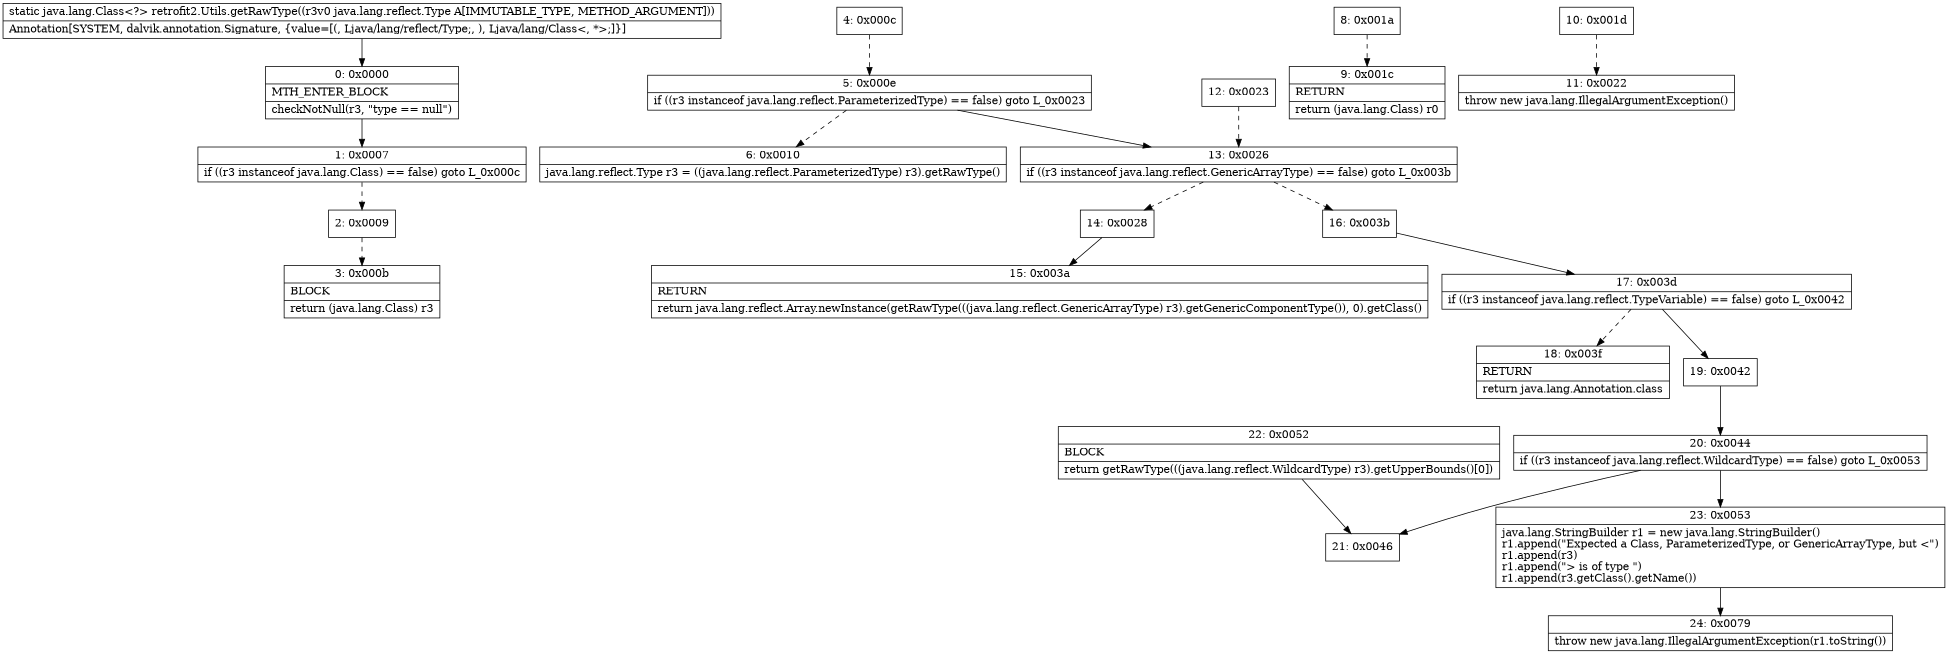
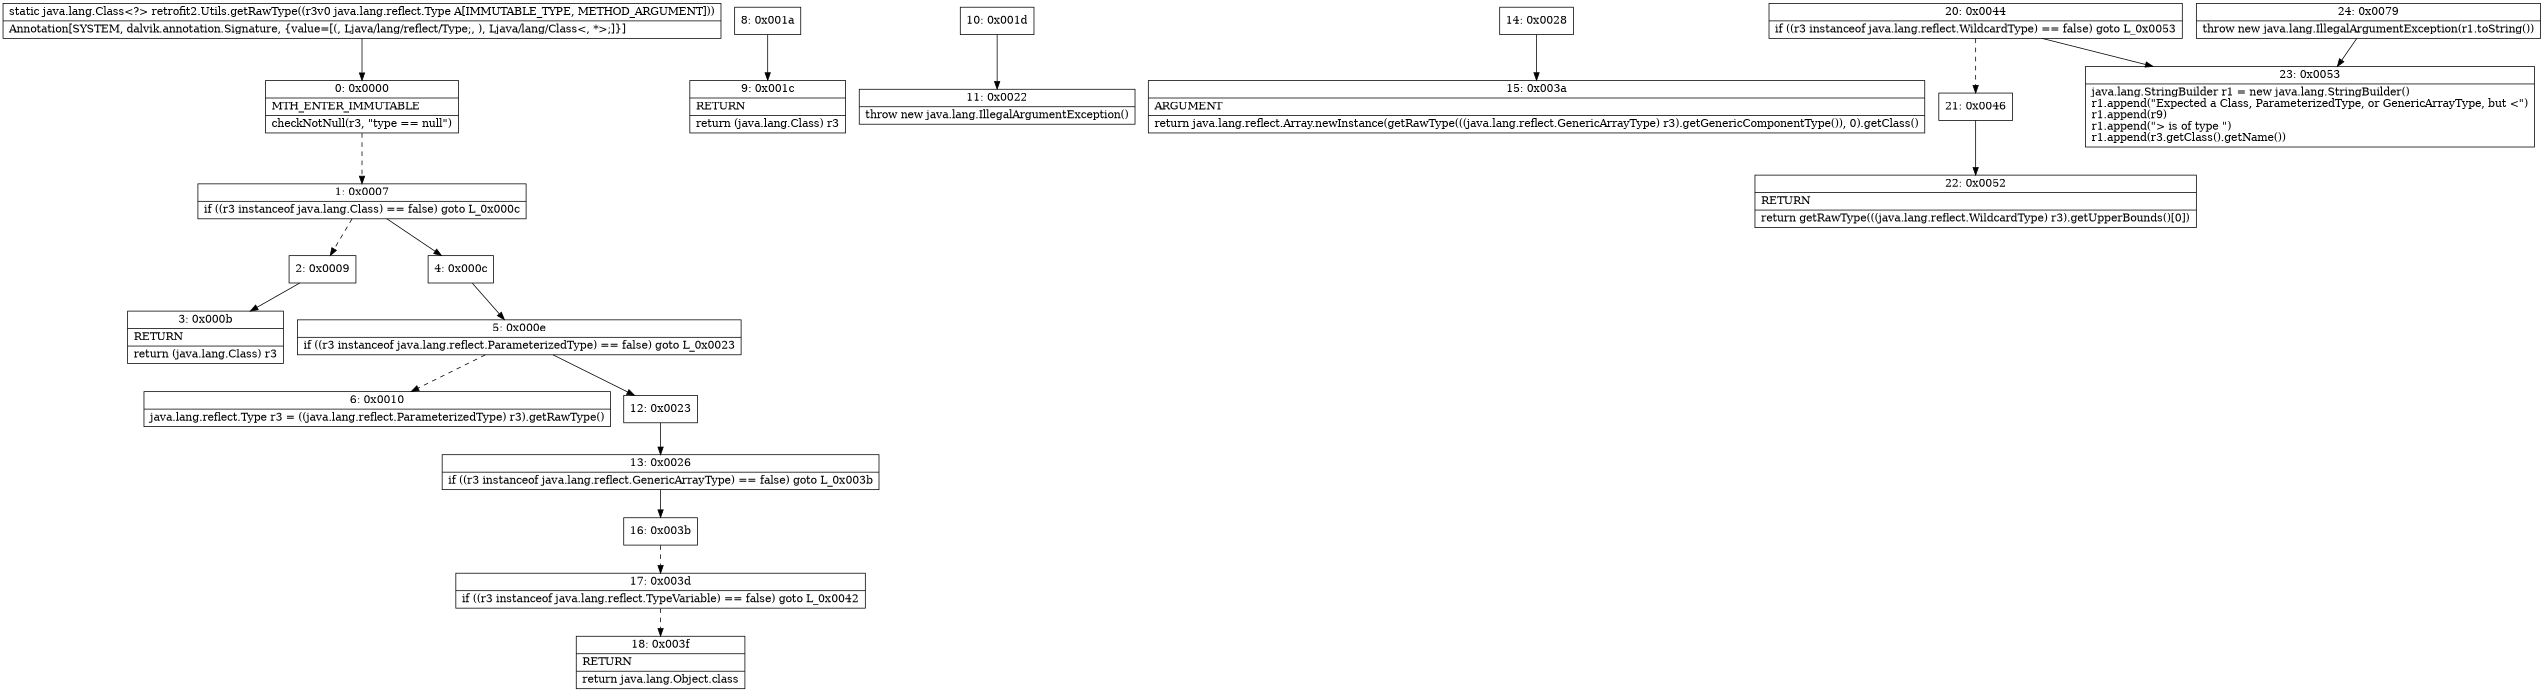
(1367, 47) -> (768, 54)
(870, 51) -> (486, 299)
(1597, 51) -> (997, 58)
(330, 92) -> (346, 106)
(1367, 110) -> (768, 124)
(1239, 123) -> (661, 435)
(1050, 128) -> (590, 373)
(362, 129) -> (362, 155)
(1177, 194) -> none
(1300, 194) -> (661, 500)
none -> (411, 235)
(362, 248) -> (278, 295)
(1482, 253) -> (661, 555)
(310, 291) -> (158, 337)
(682, 291) -> (1189, 106)
(1720, 372) -> none
(1573, 389) -> (661, 680)
(1084, 452) -> (1786, 201)
(1523, 498) -> (1976, 62)
(1324, 503) -> (1976, 144)
(1540, 556) -> (2130, 115)
(1720, 598) -> (2349, 49)
